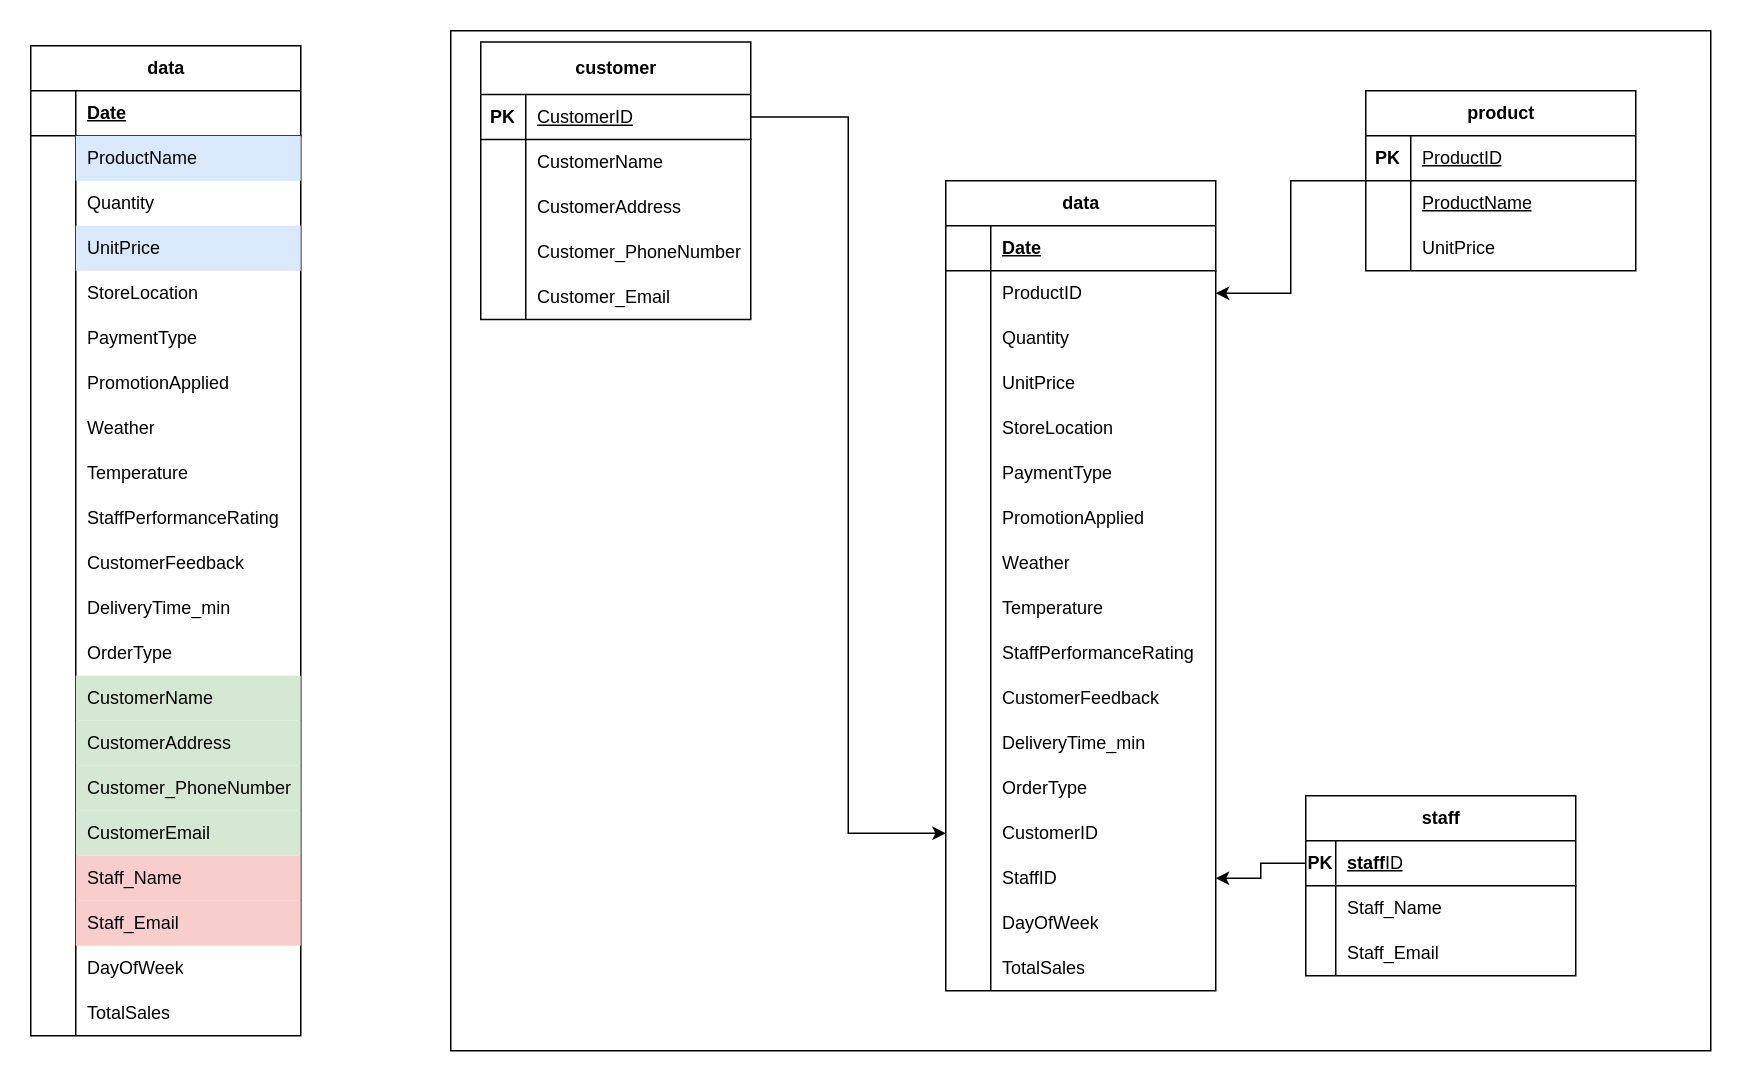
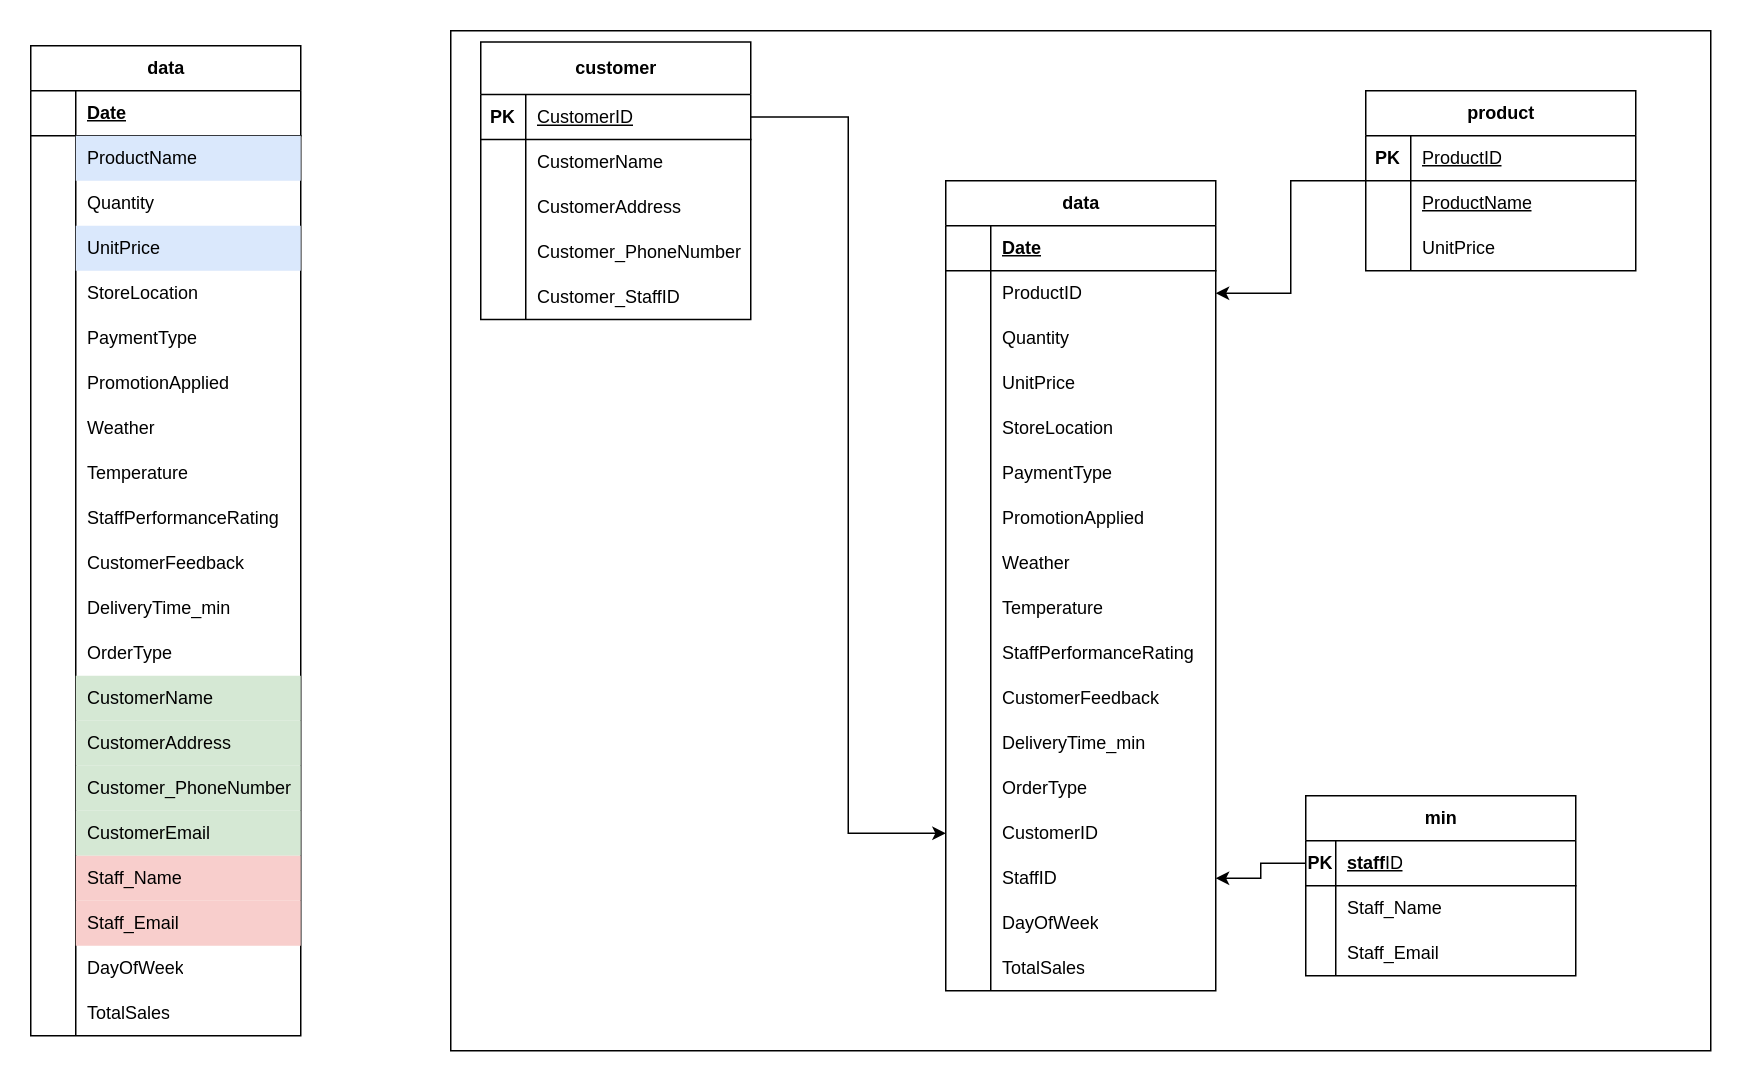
(604, 298) -> (618, 298)
(1442, 818) -> (1442, 818)
